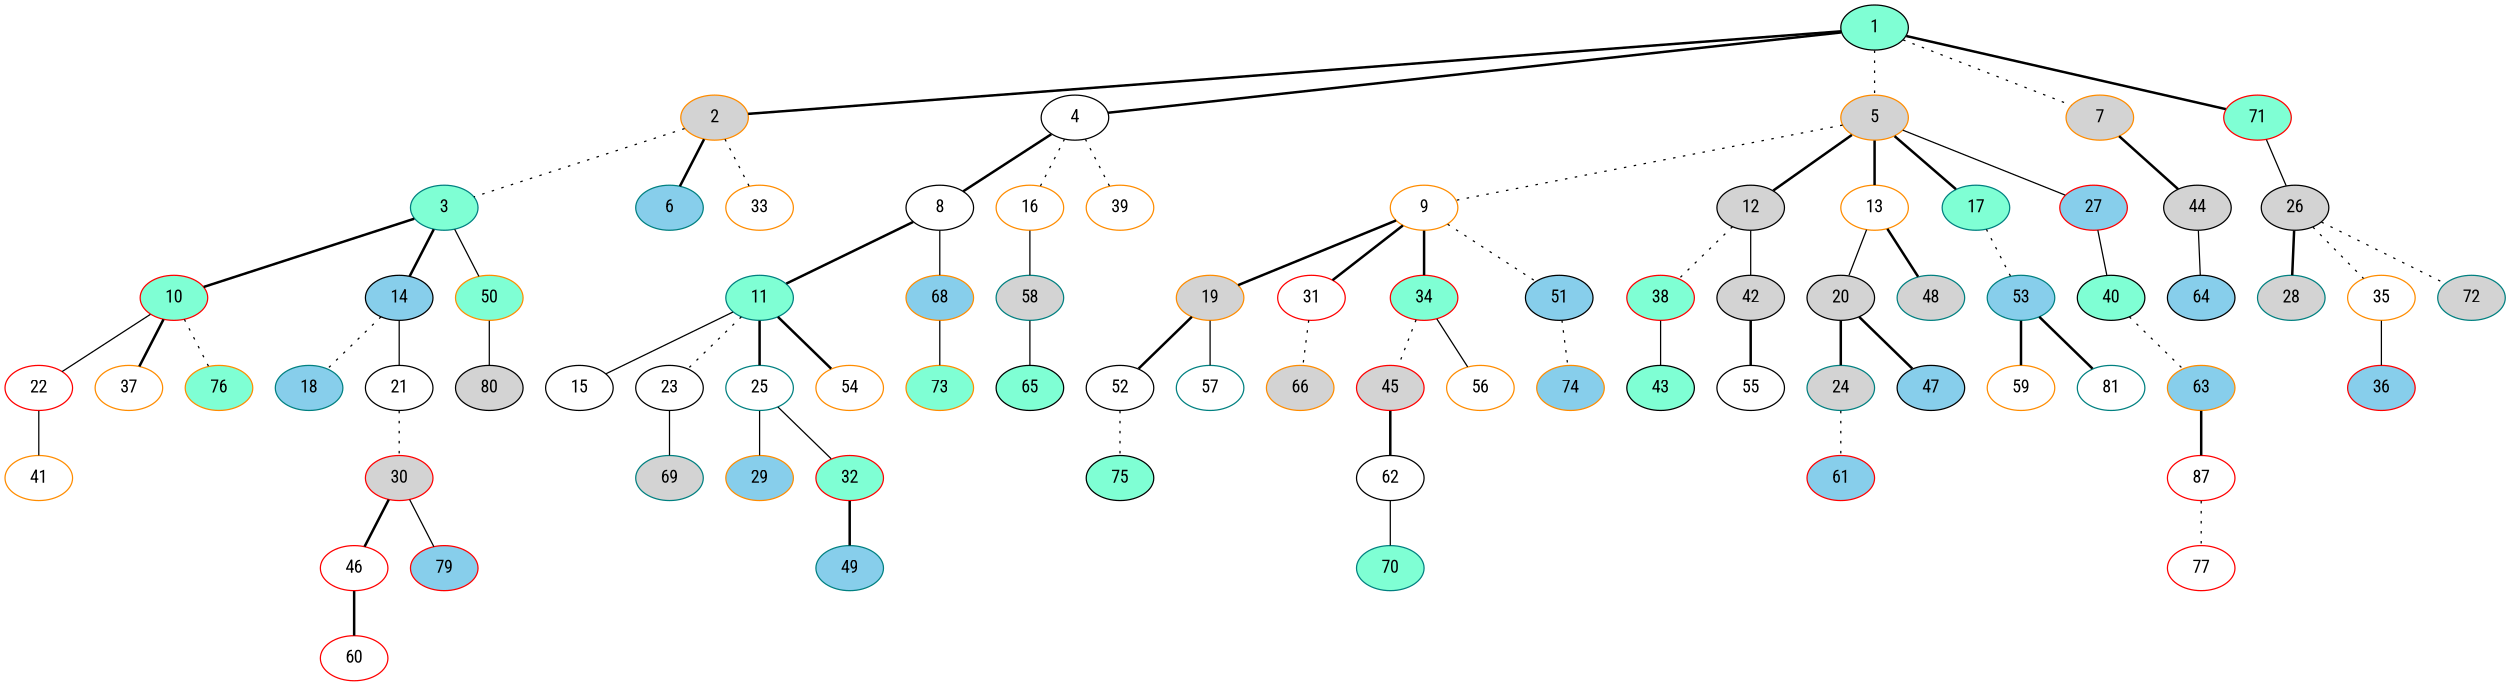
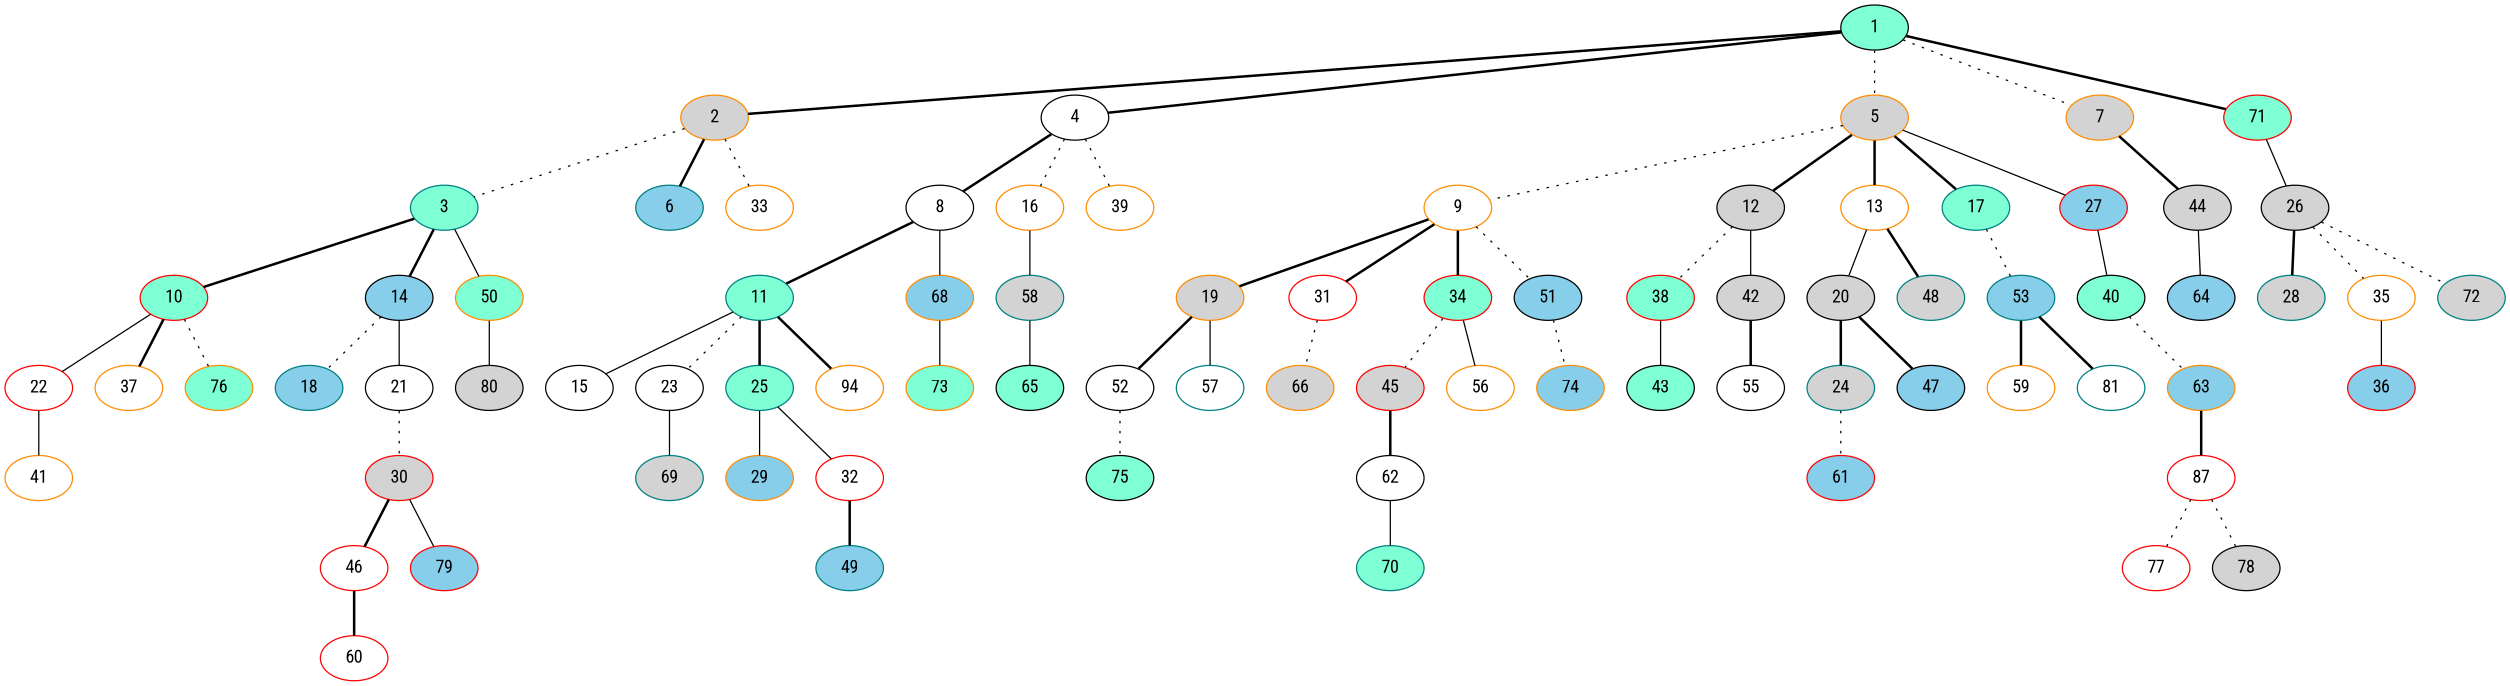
(760, 388) -> (760, 388)
(850, 388) -> (850, 388)
(850, 478) -> (850, 478)
none -> (2246, 568)
